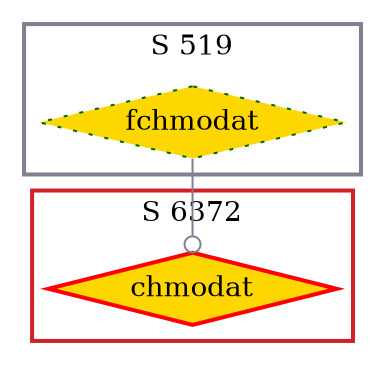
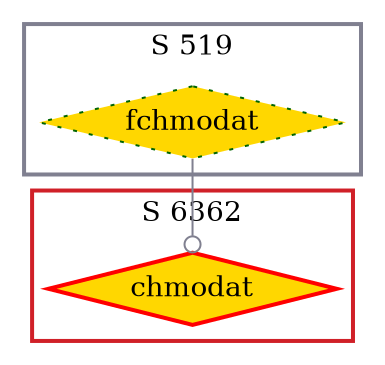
(193, 214) -> (193, 214)
